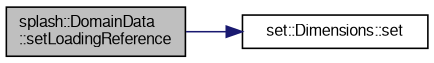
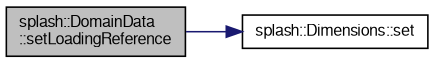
(335, 32) -> (335, 32)
